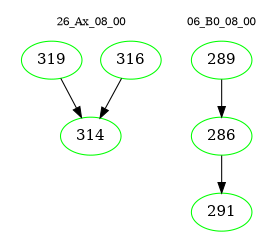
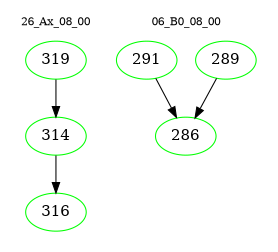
(113, 93) -> (56, 169)
(222, 169) -> (164, 93)
